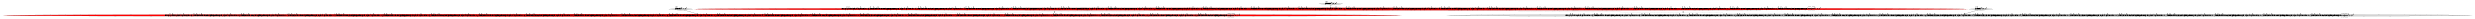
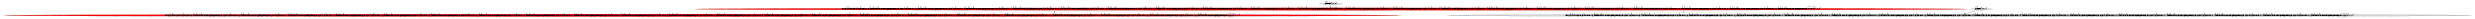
(681, 9) -> none
